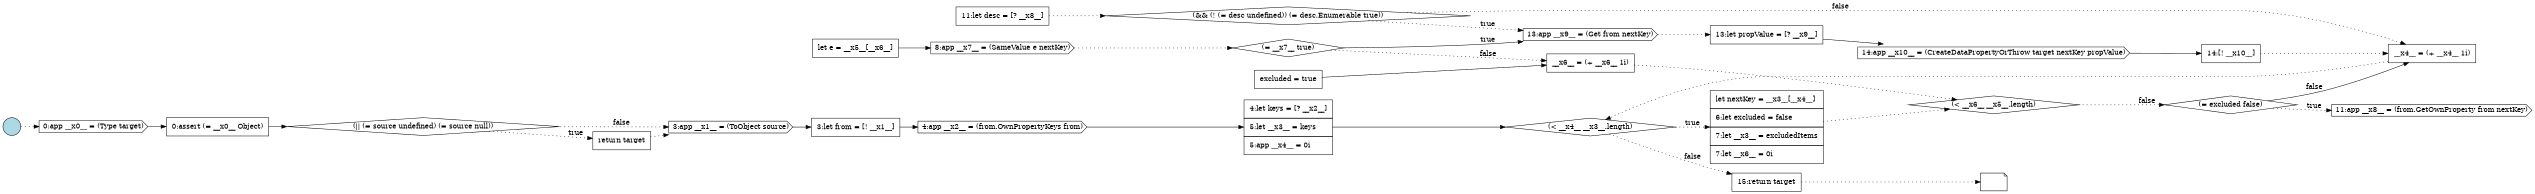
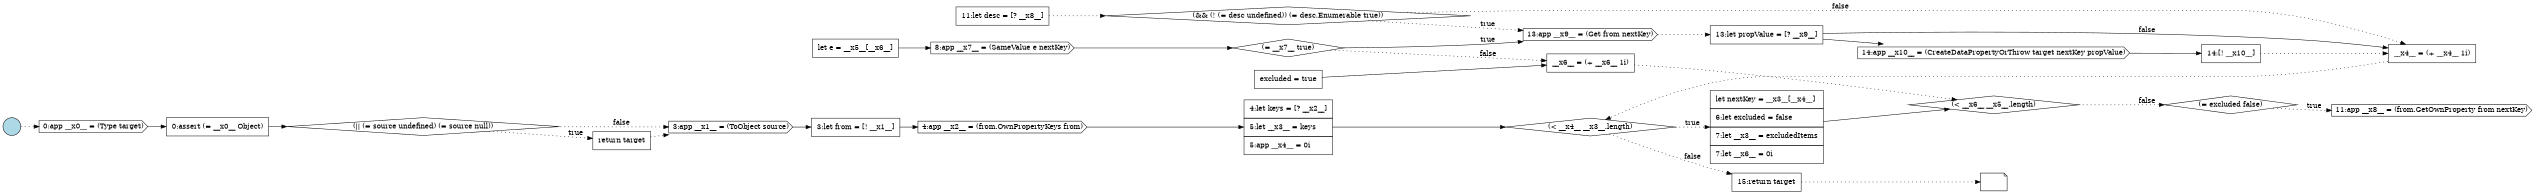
(1151, 48) -> (1151, 48)
(2337, 87) -> (2103, 33)
(1884, 116) -> (1884, 116)
